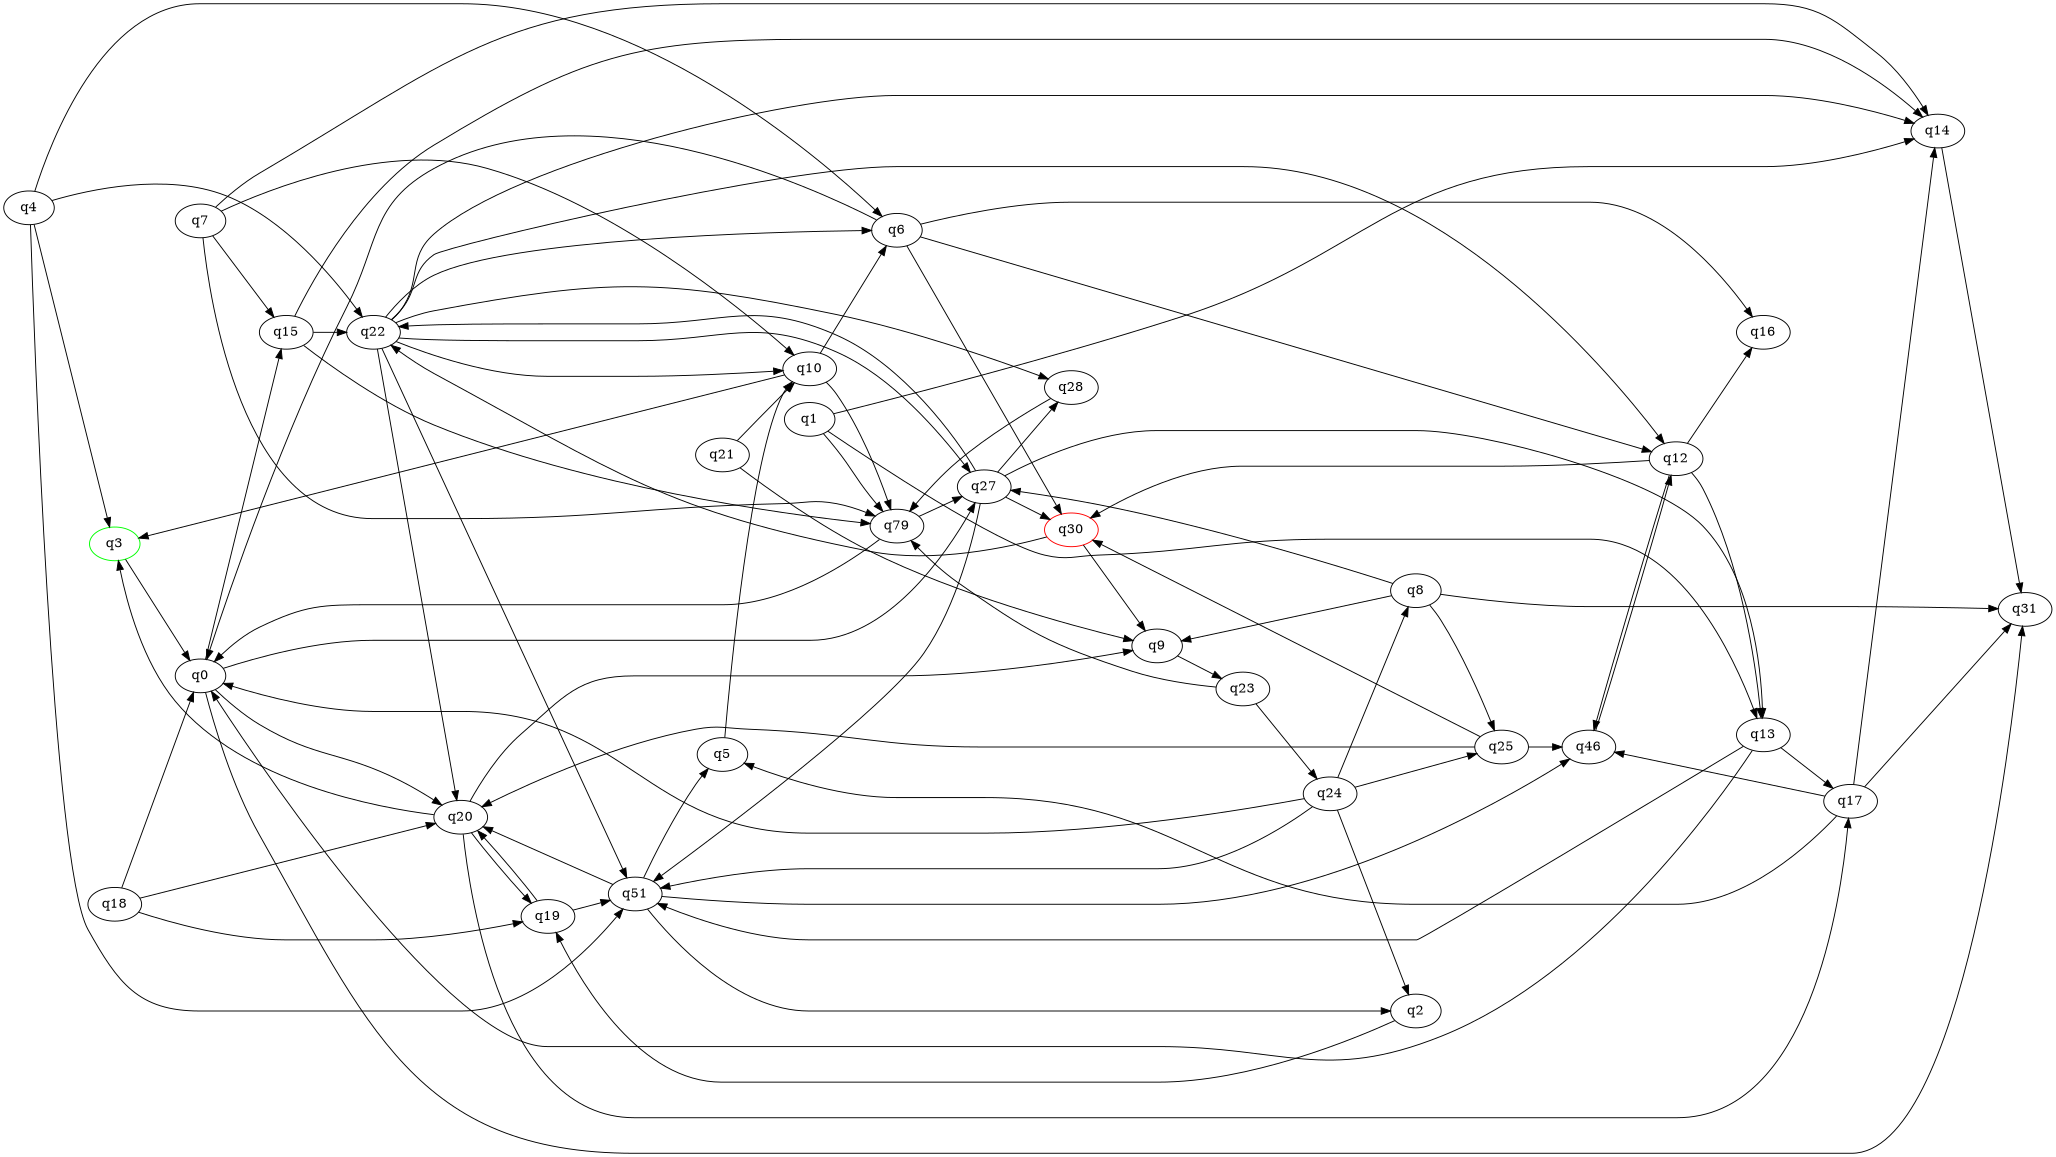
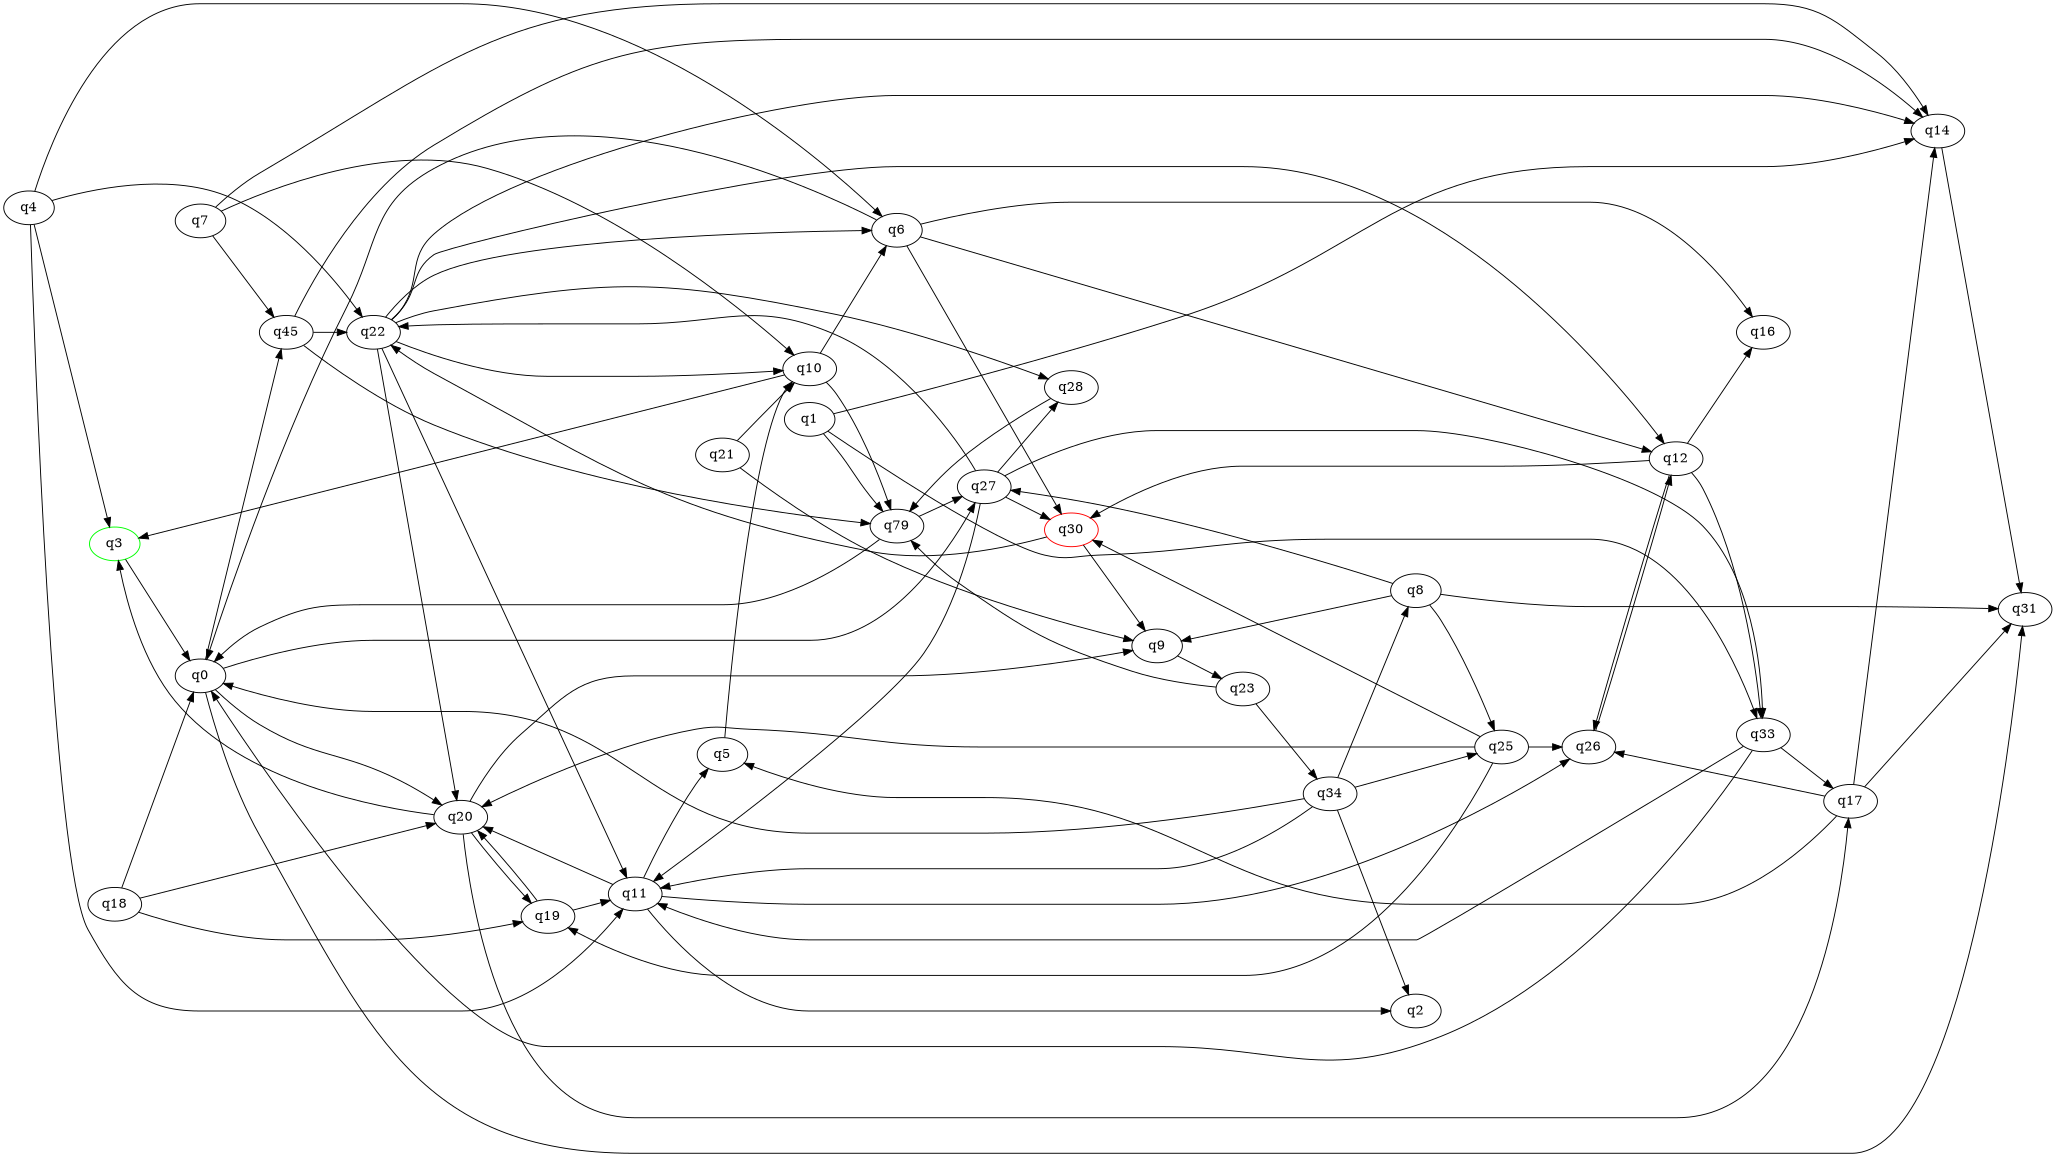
(286, 332) -> (286, 332)
(705, 336) -> none
(443, 519) -> none
(1763, 735) -> (1763, 735)
(1589, 747) -> (1589, 747)
(1330, 794) -> (1330, 794)
(635, 894) -> (635, 894)
(951, 1082) -> (1077, 975)
